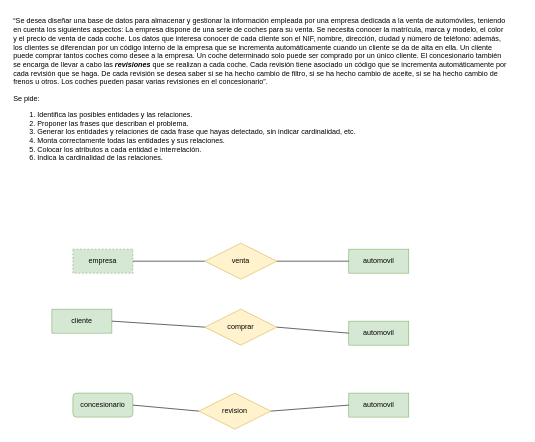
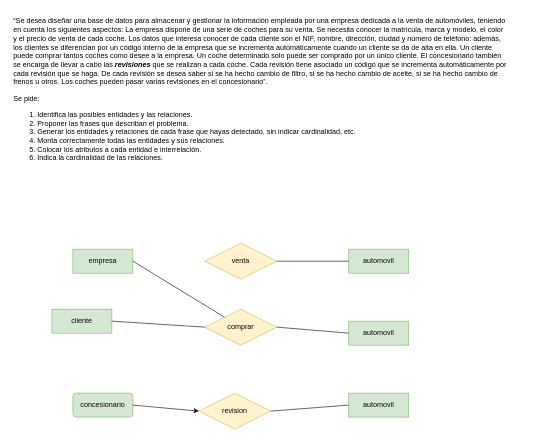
(103, 261) -> (103, 261)
(169, 261) -> (178, 289)
(195, 411) -> (193, 411)
